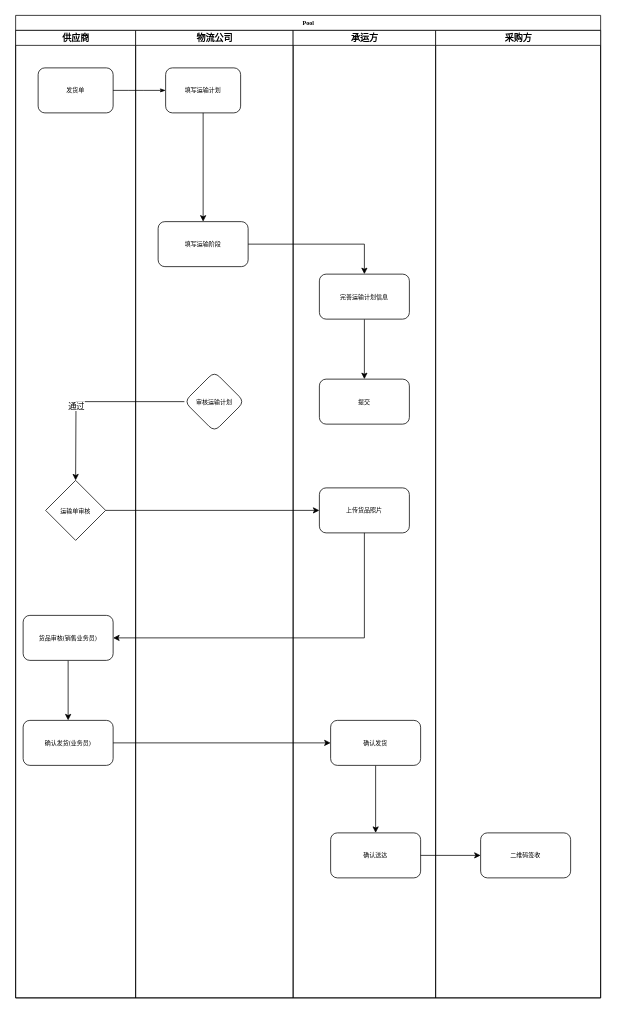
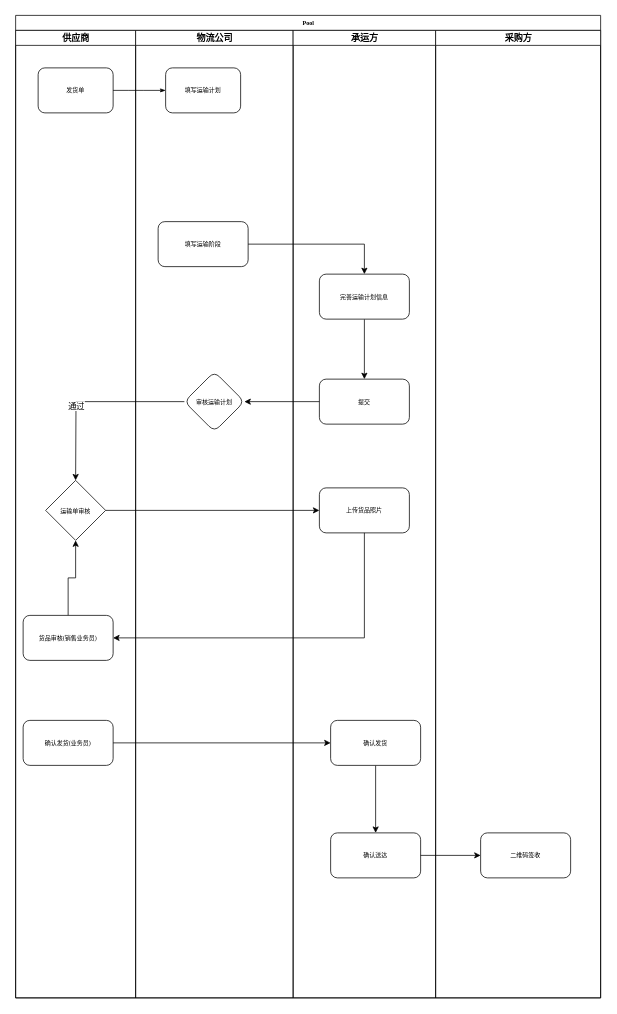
(203, 215) -> none
none -> (284, 402)
(68, 714) -> (75, 567)
